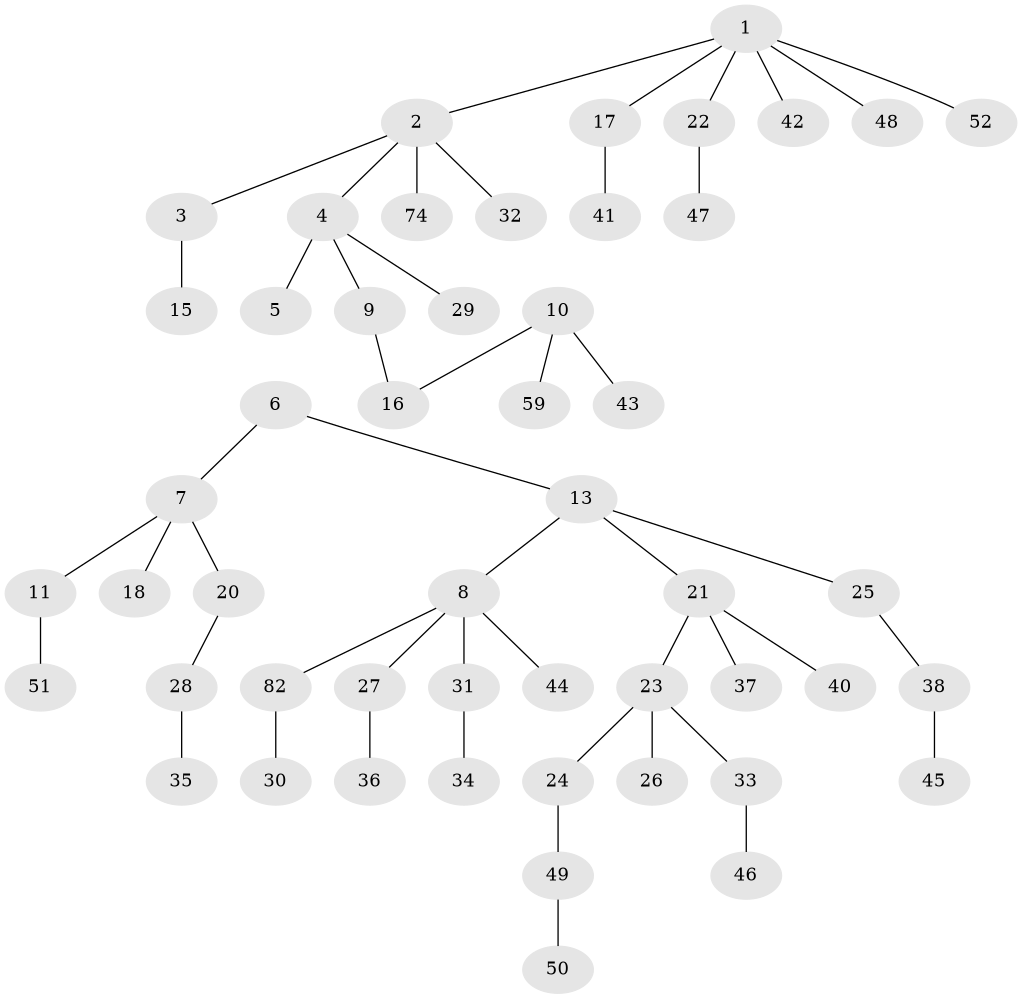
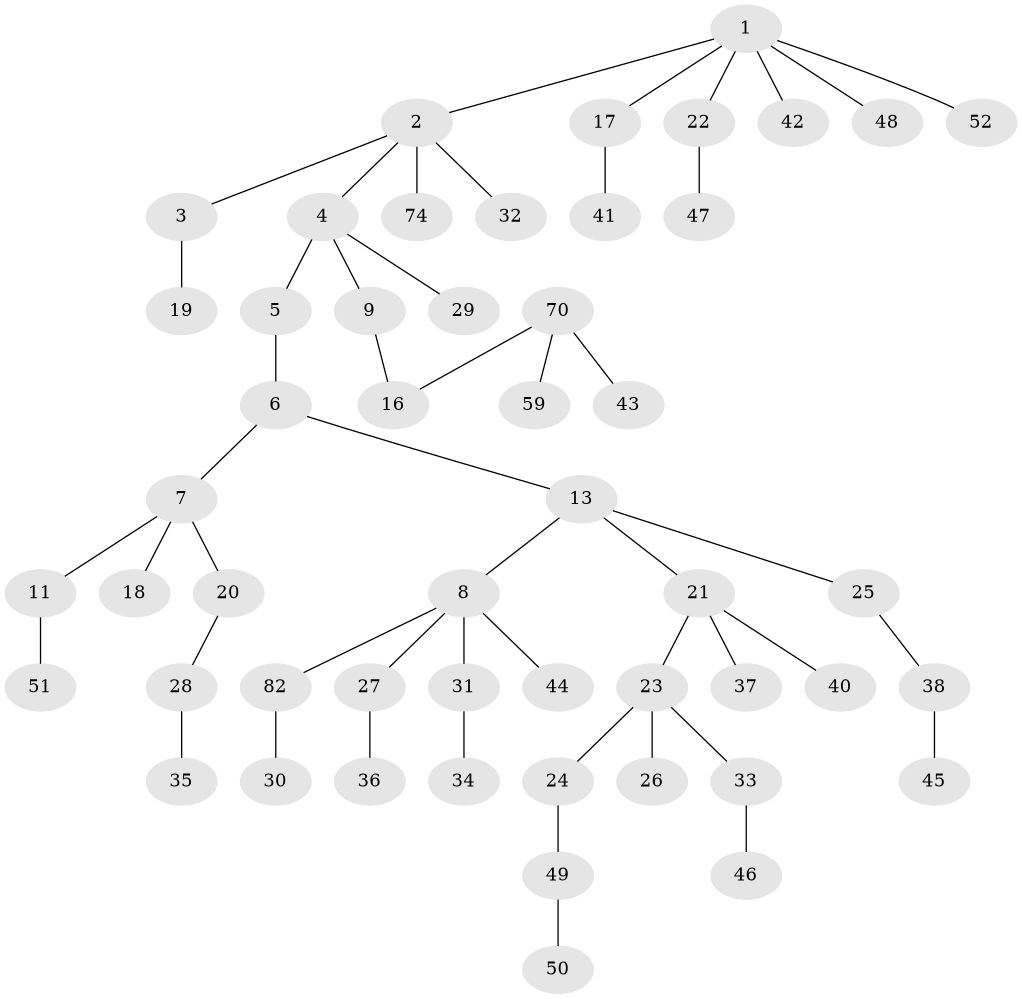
(182, 311) -> (182, 311)
(558, 311) -> (558, 311)
none -> (276, 358)
